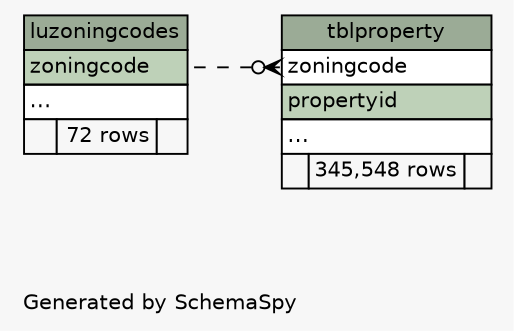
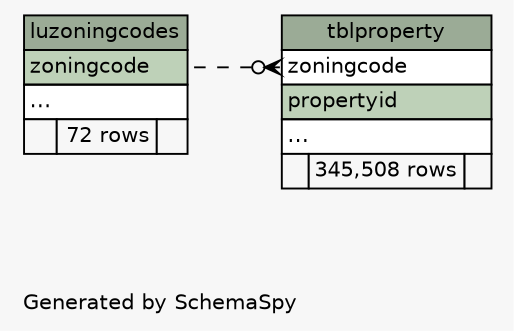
(387, 170) -> (387, 170)
